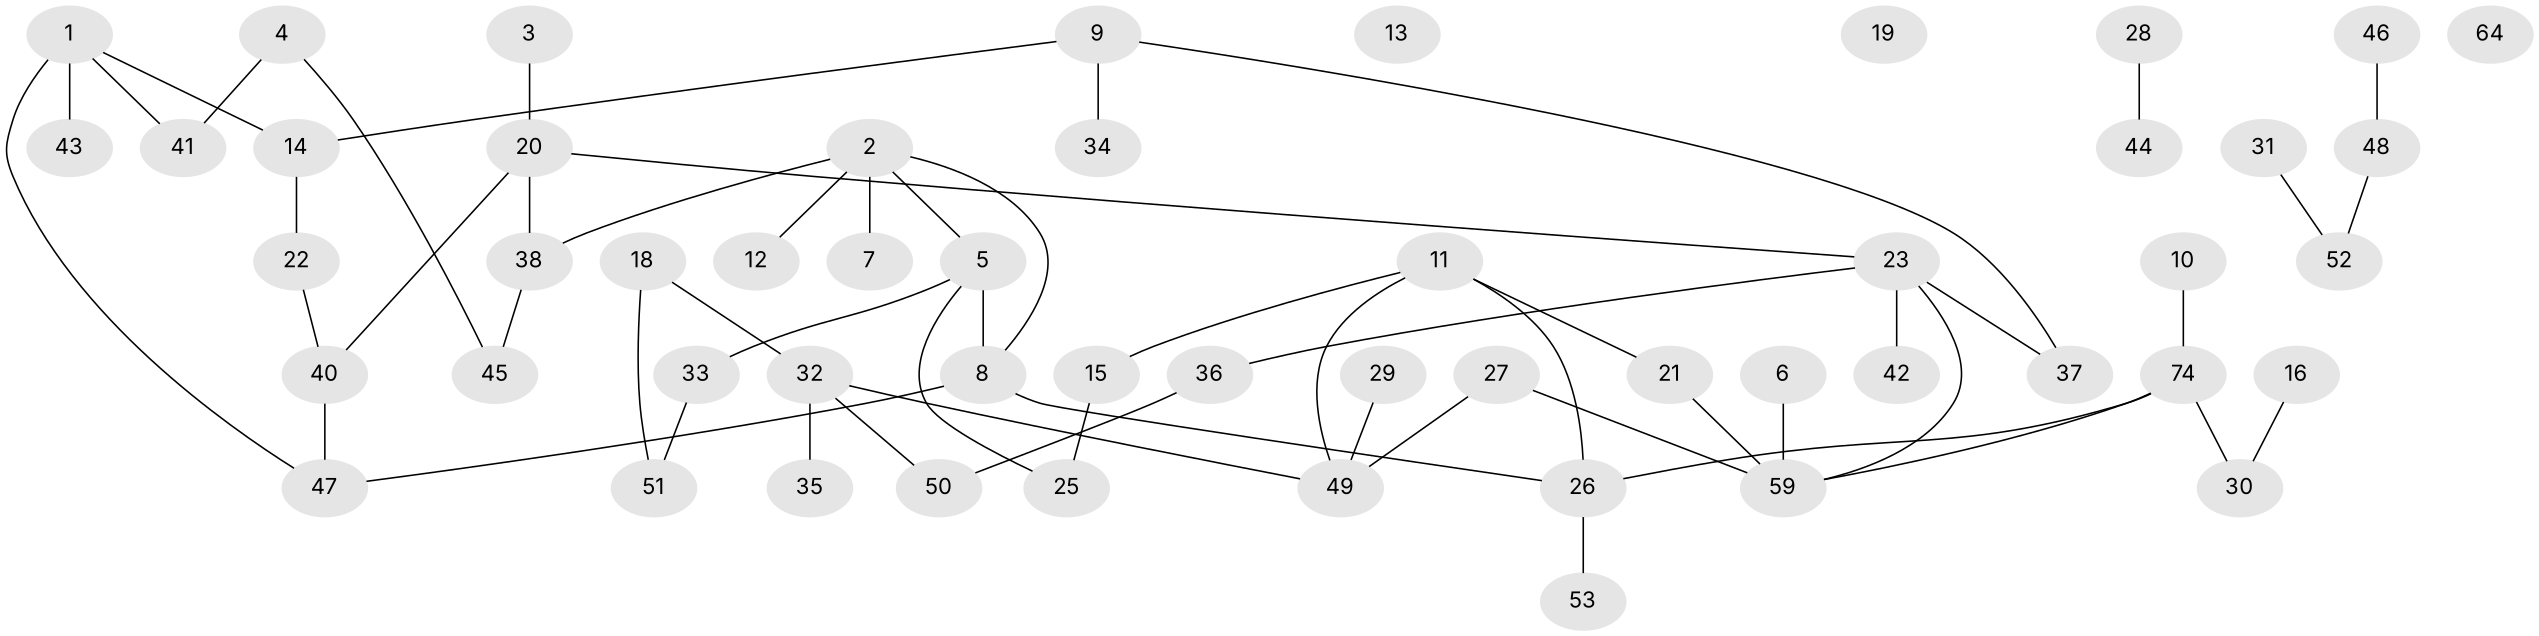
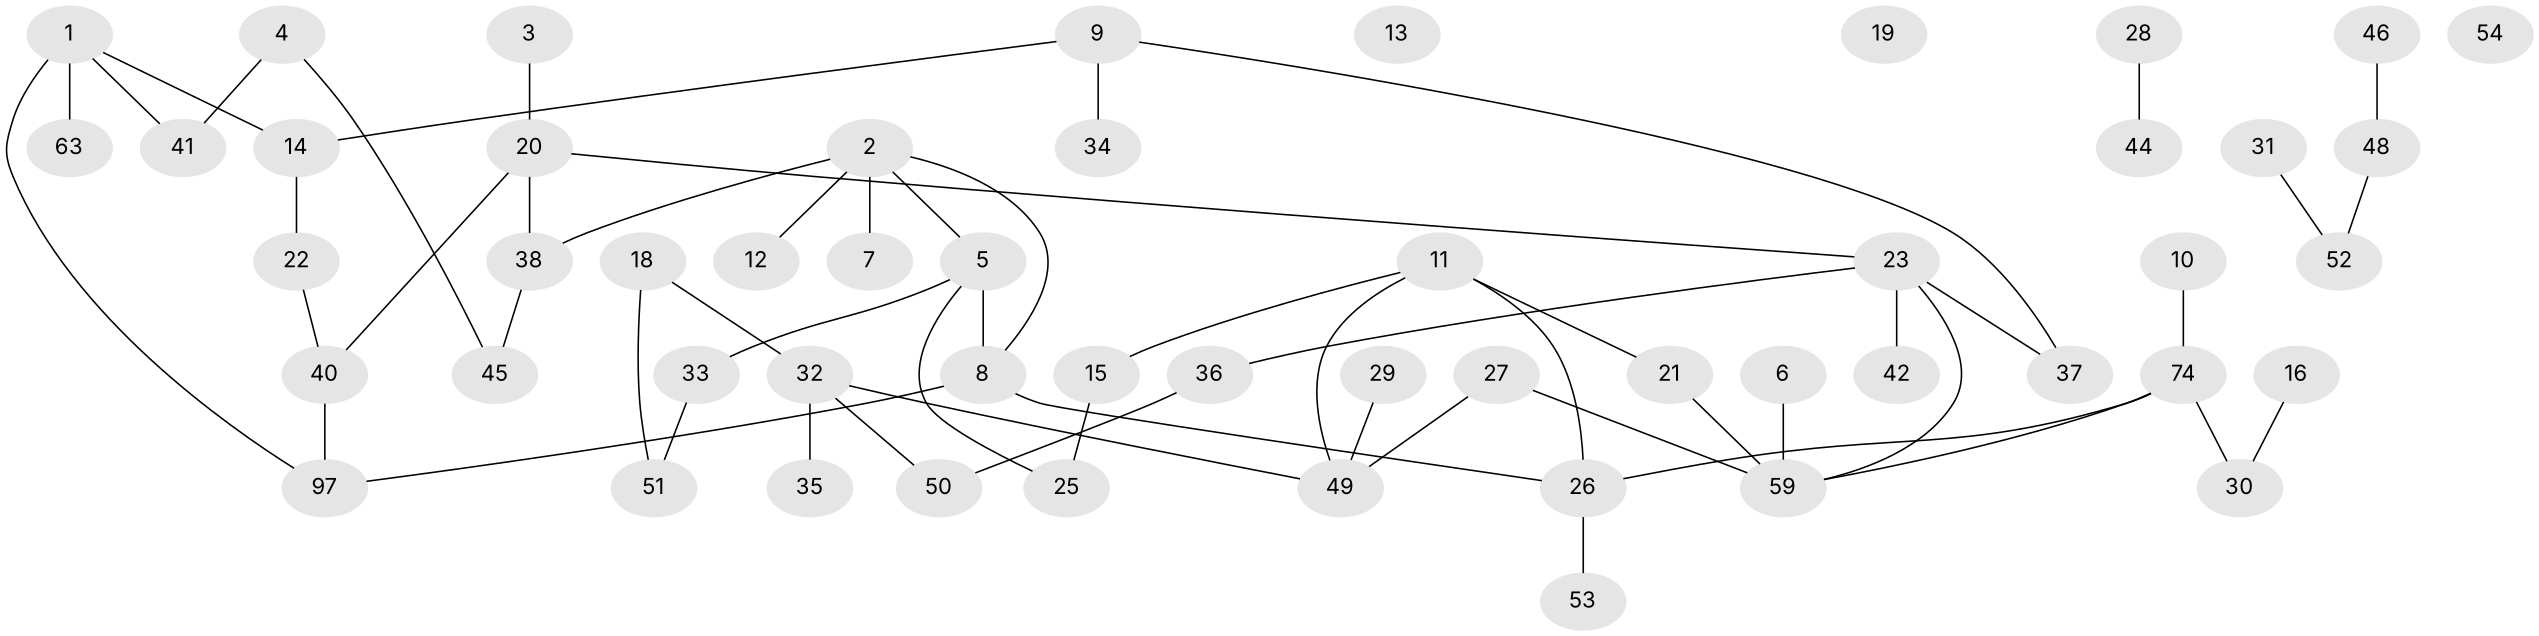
(2490, 35) -> (2490, 35)
(70, 148) -> (70, 148)
(325, 488) -> (325, 488)
